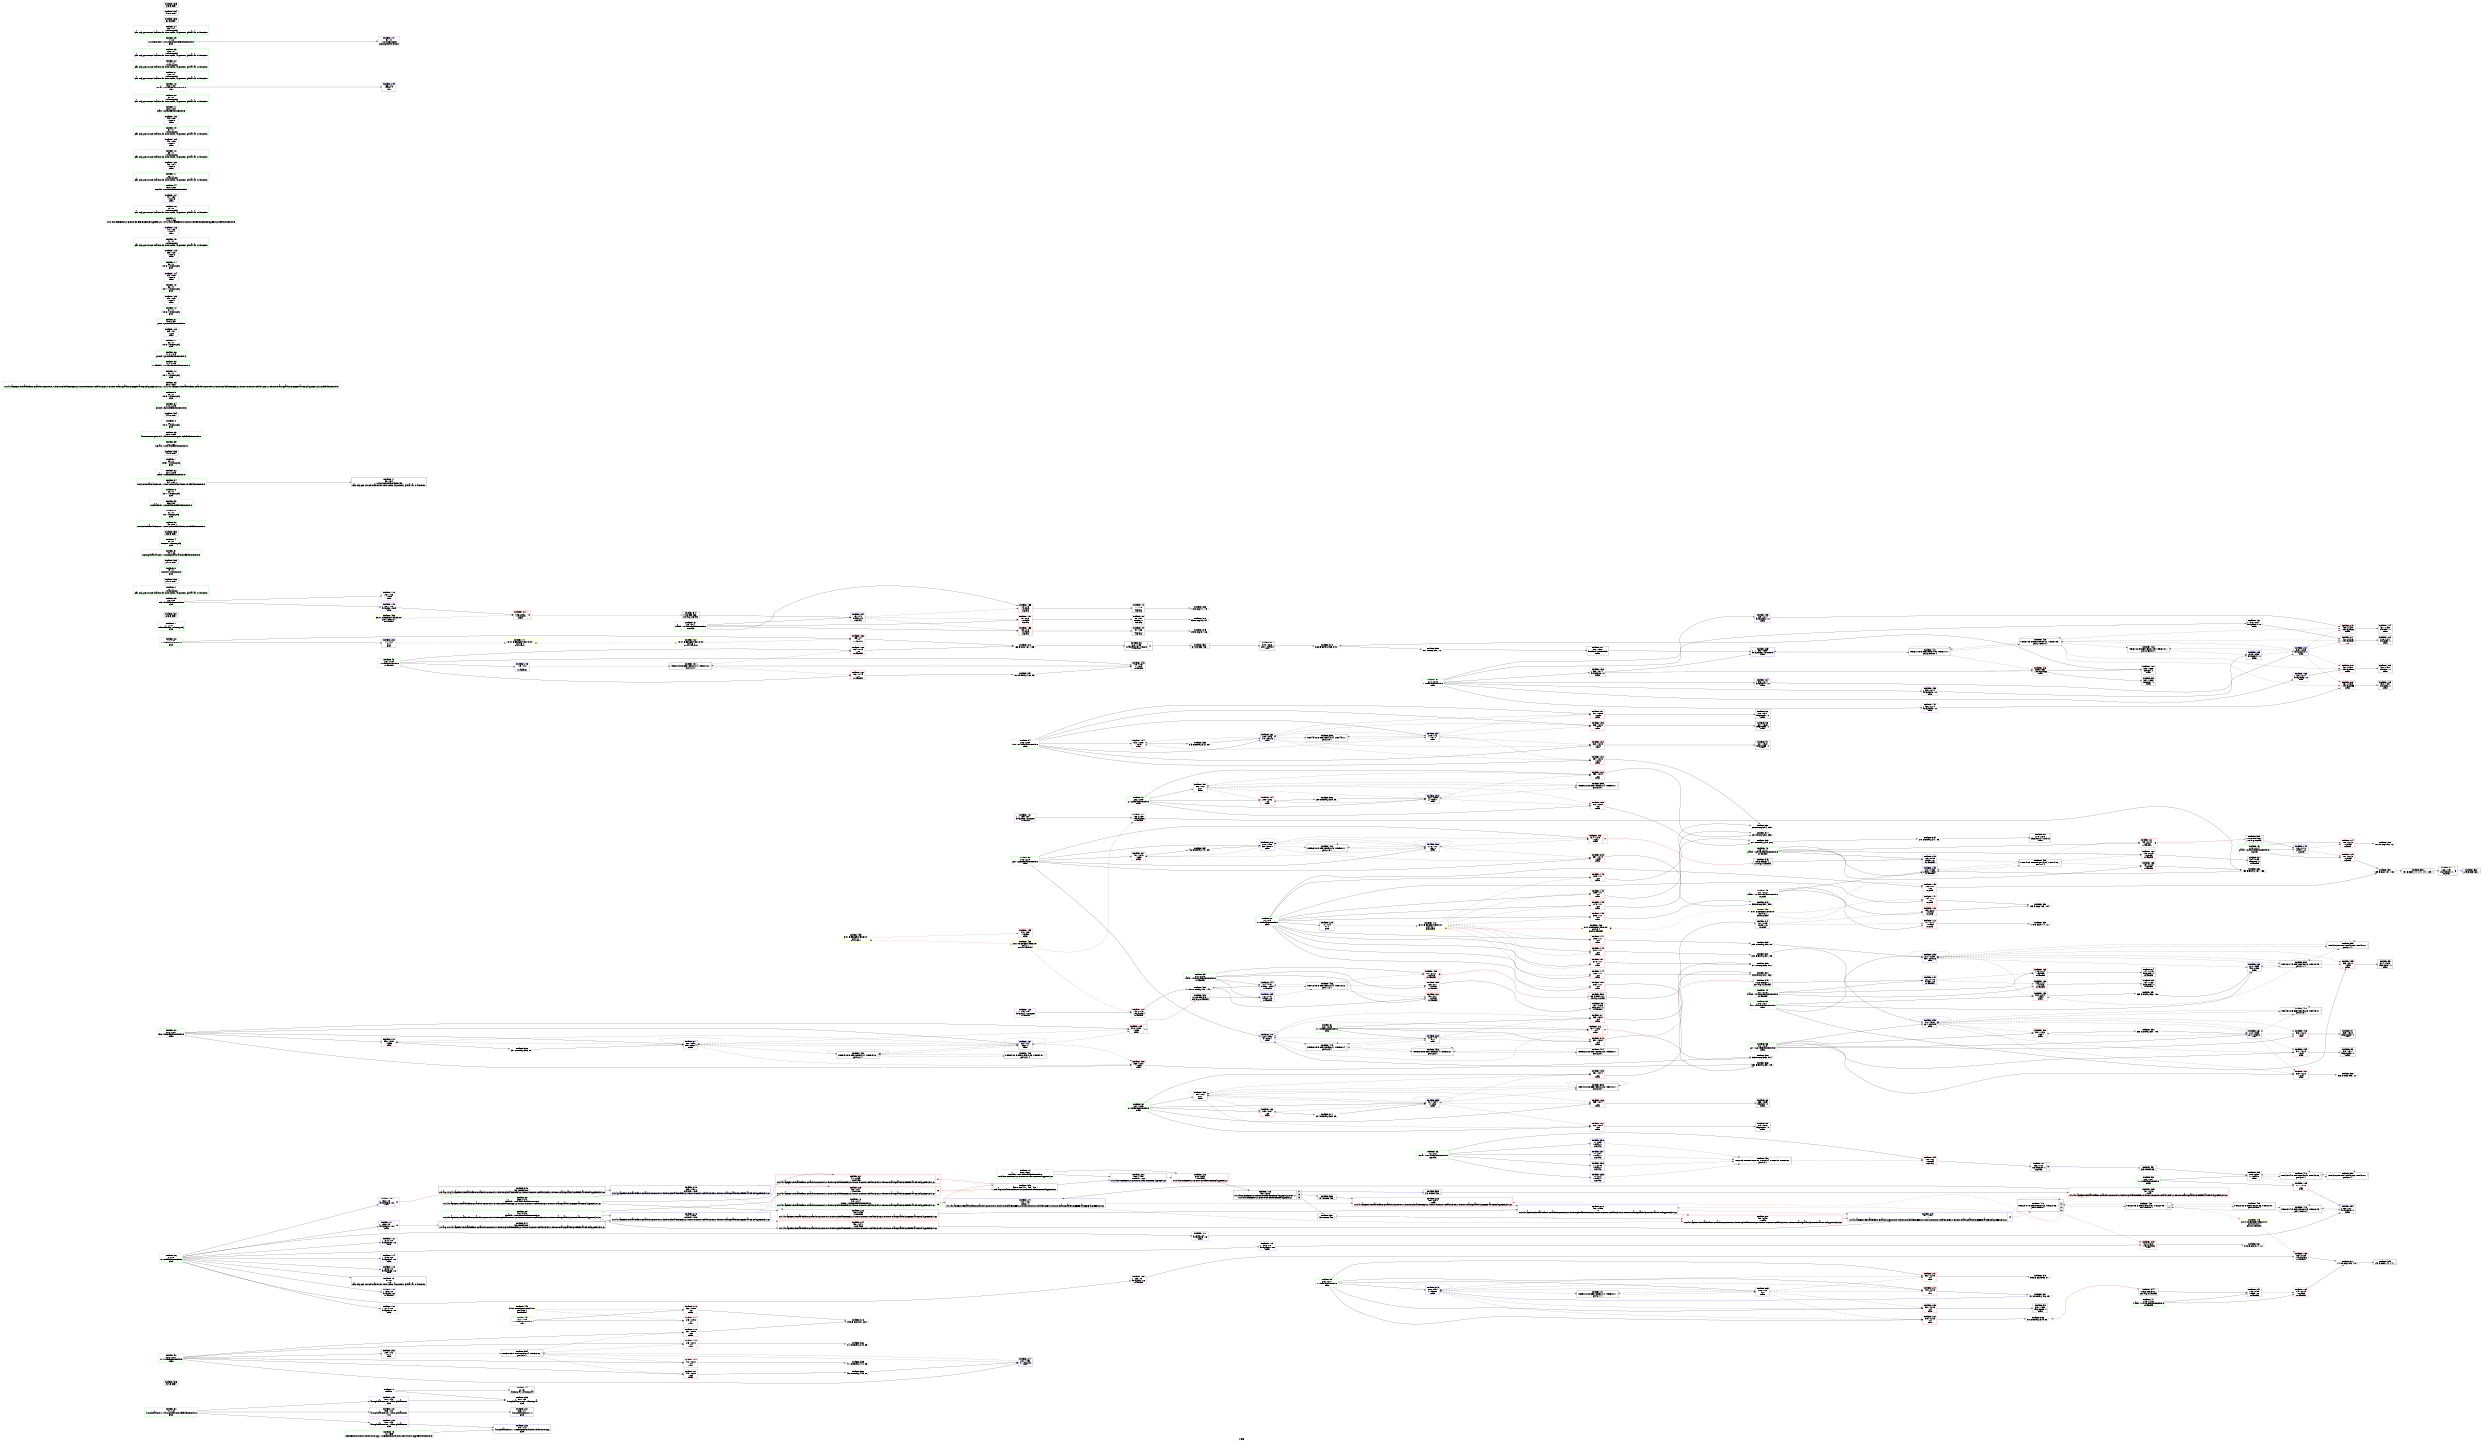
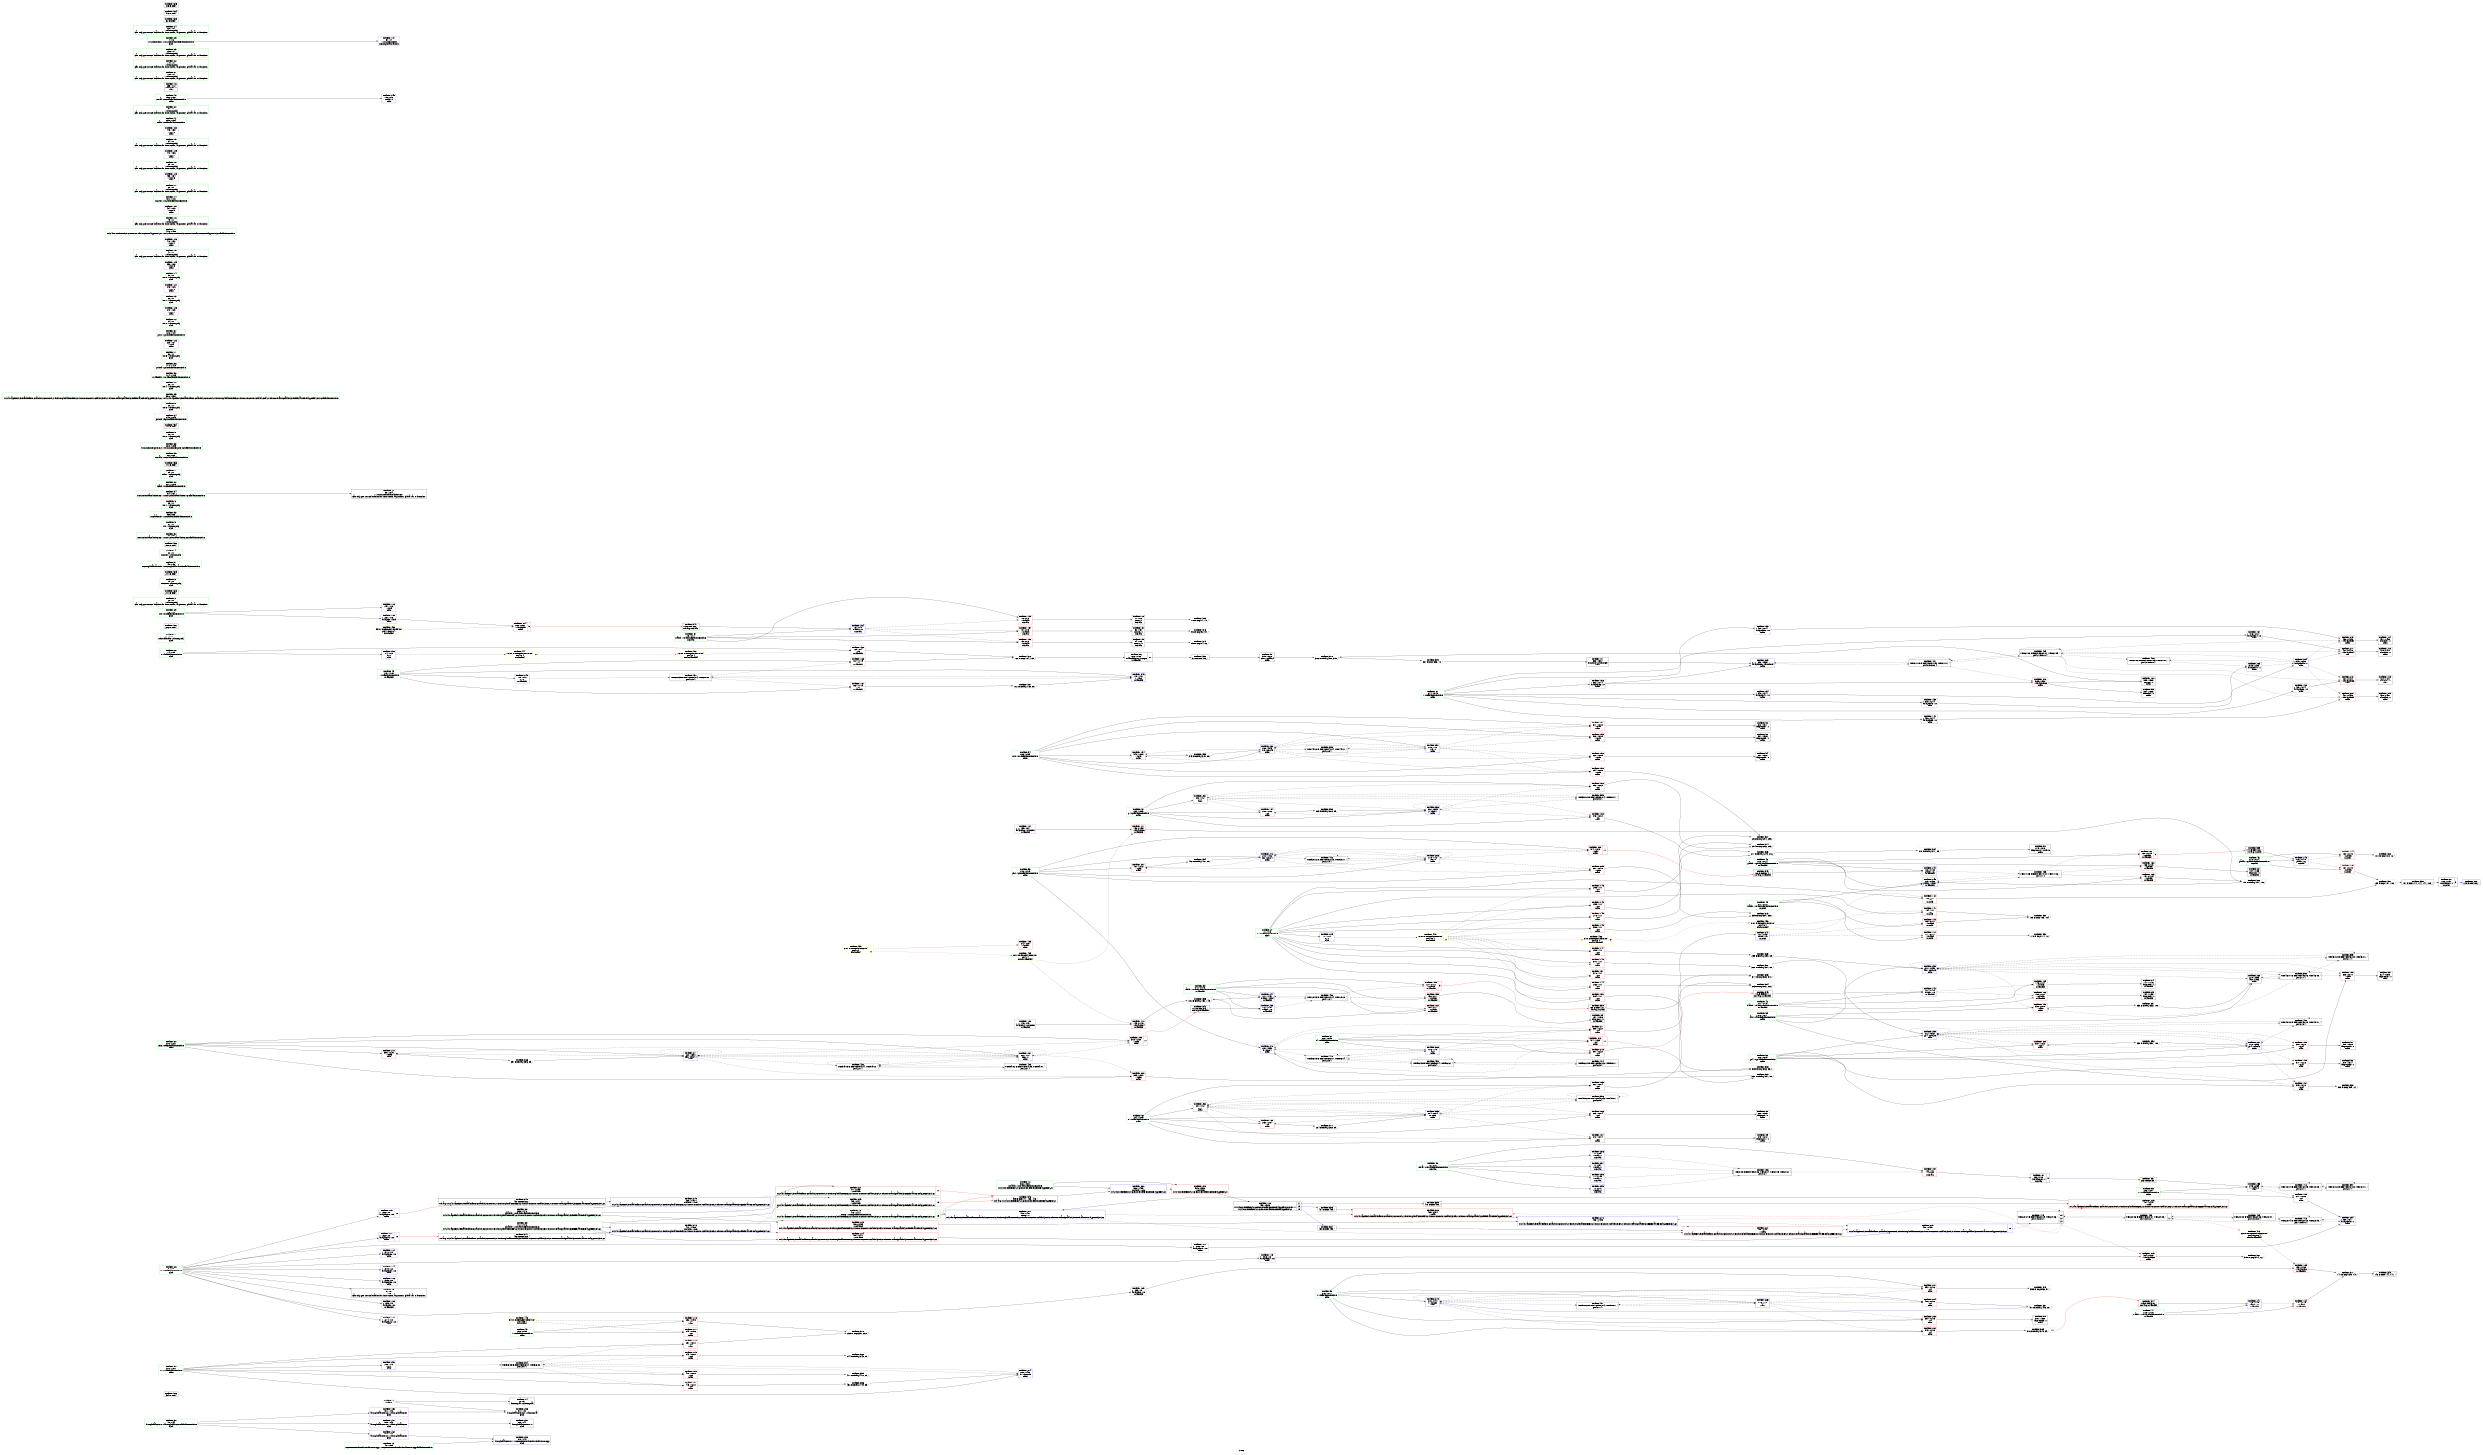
none -> (171, 87)
(2270, 1176) -> (2270, 1188)
(389, 1415) -> (389, 1426)
